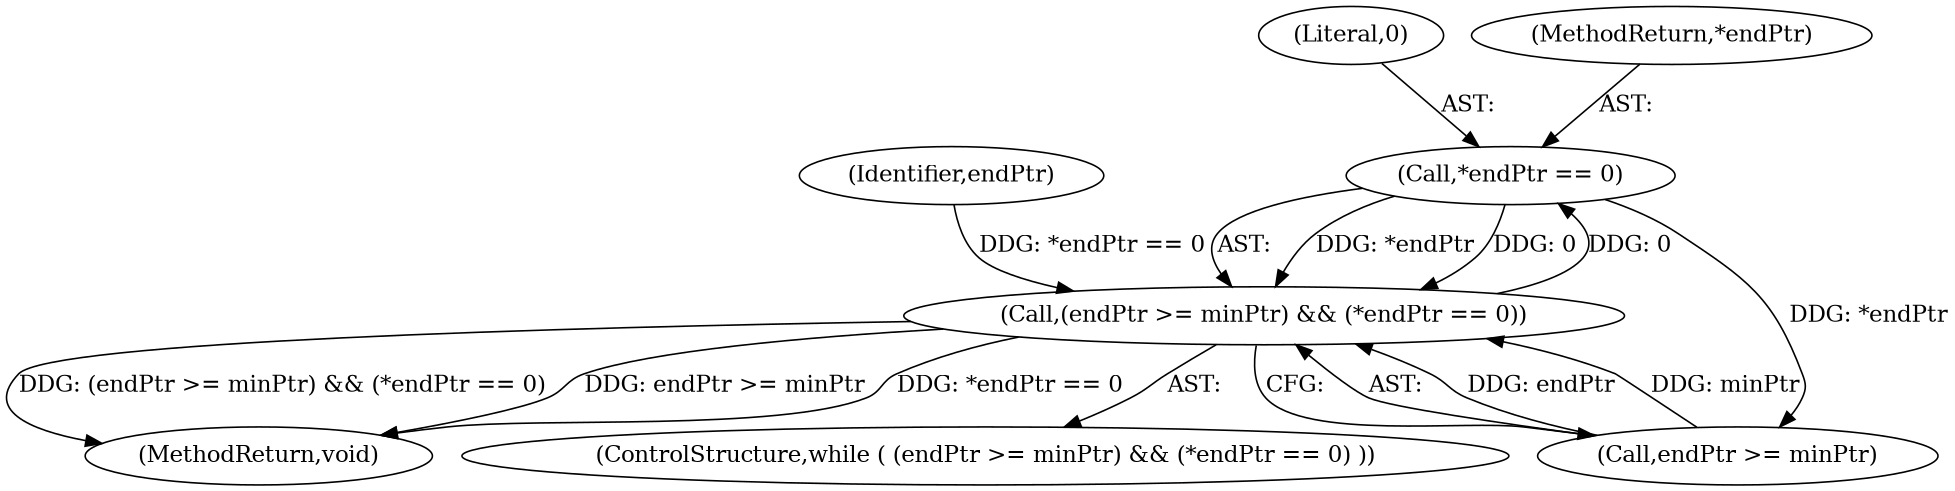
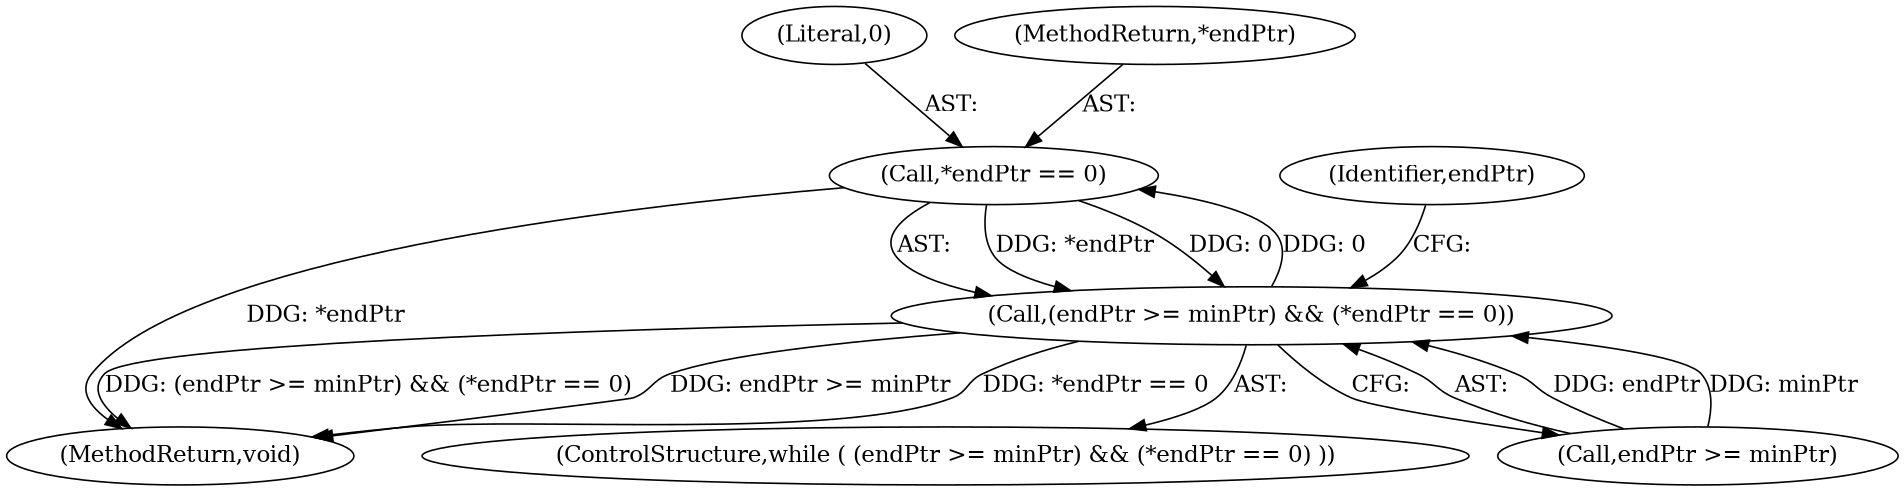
(1093, 246) -> (1446, 246)
(1742, 279) -> (427, 243)
